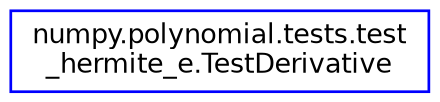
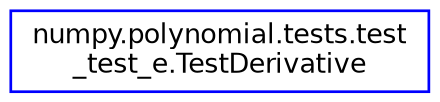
(220, 51) -> (220, 51)
